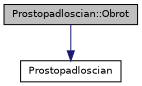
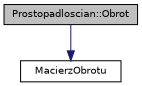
(71, 71) -> (71, 71)
